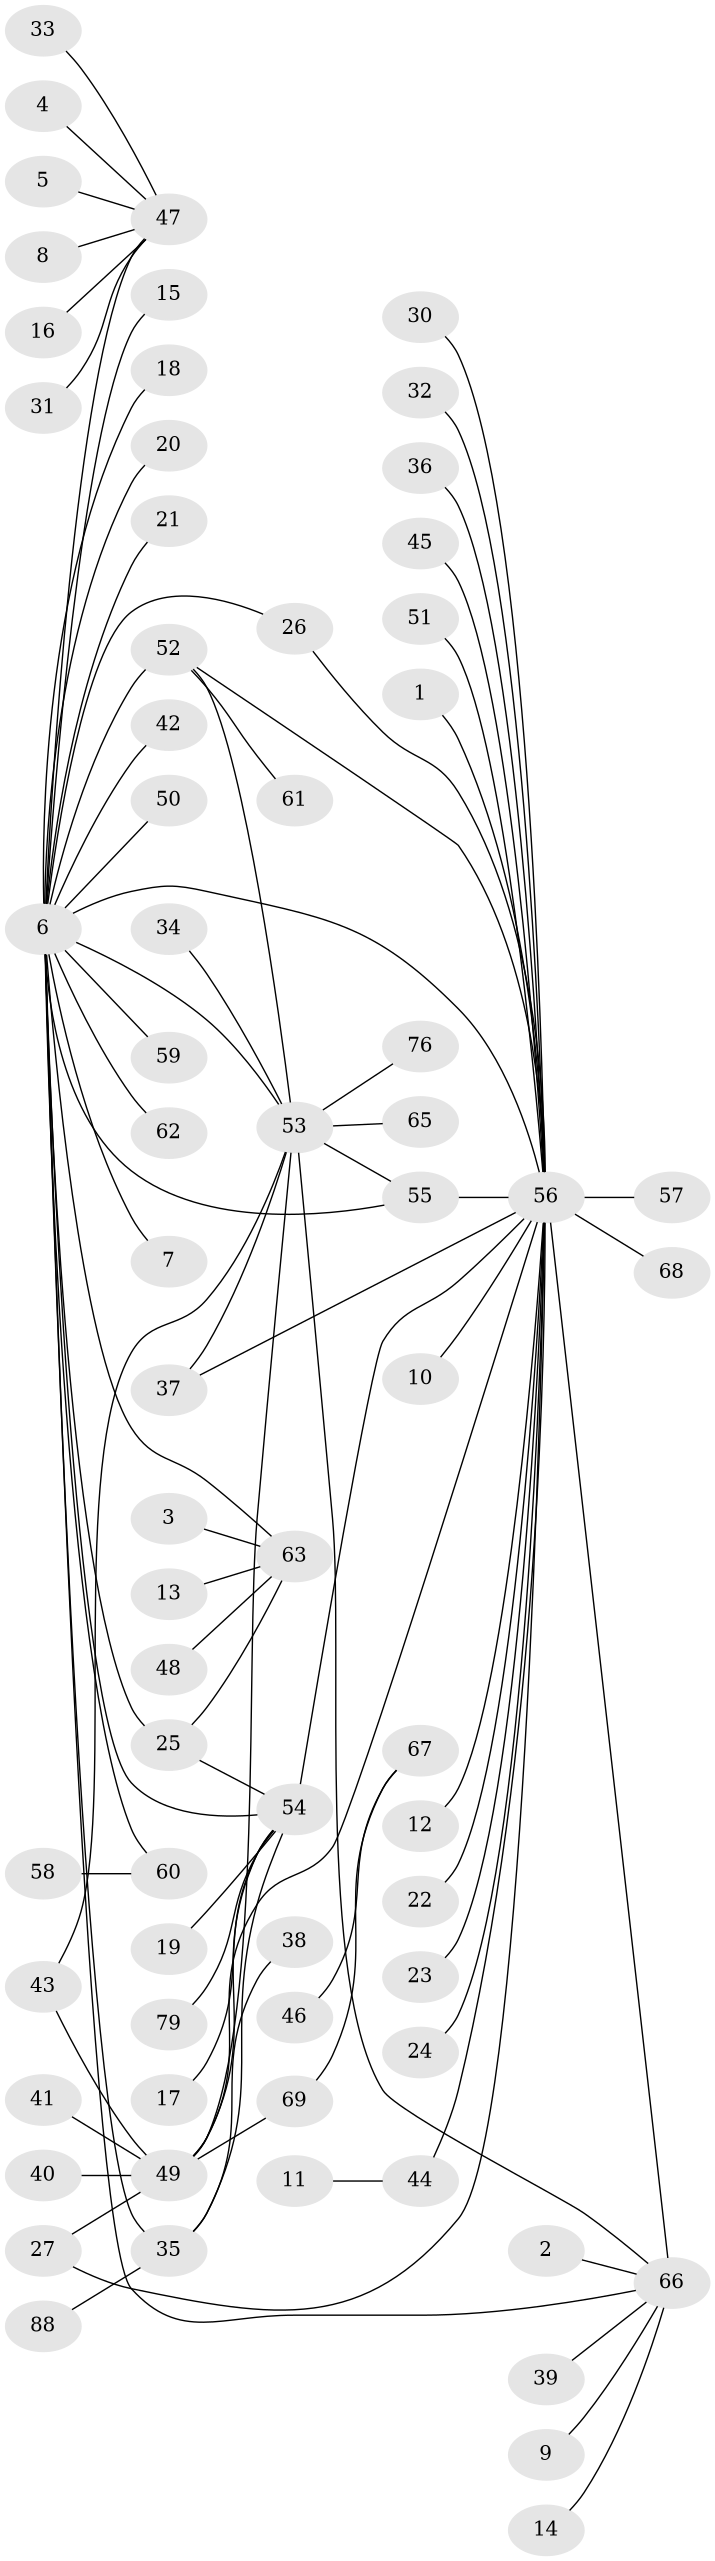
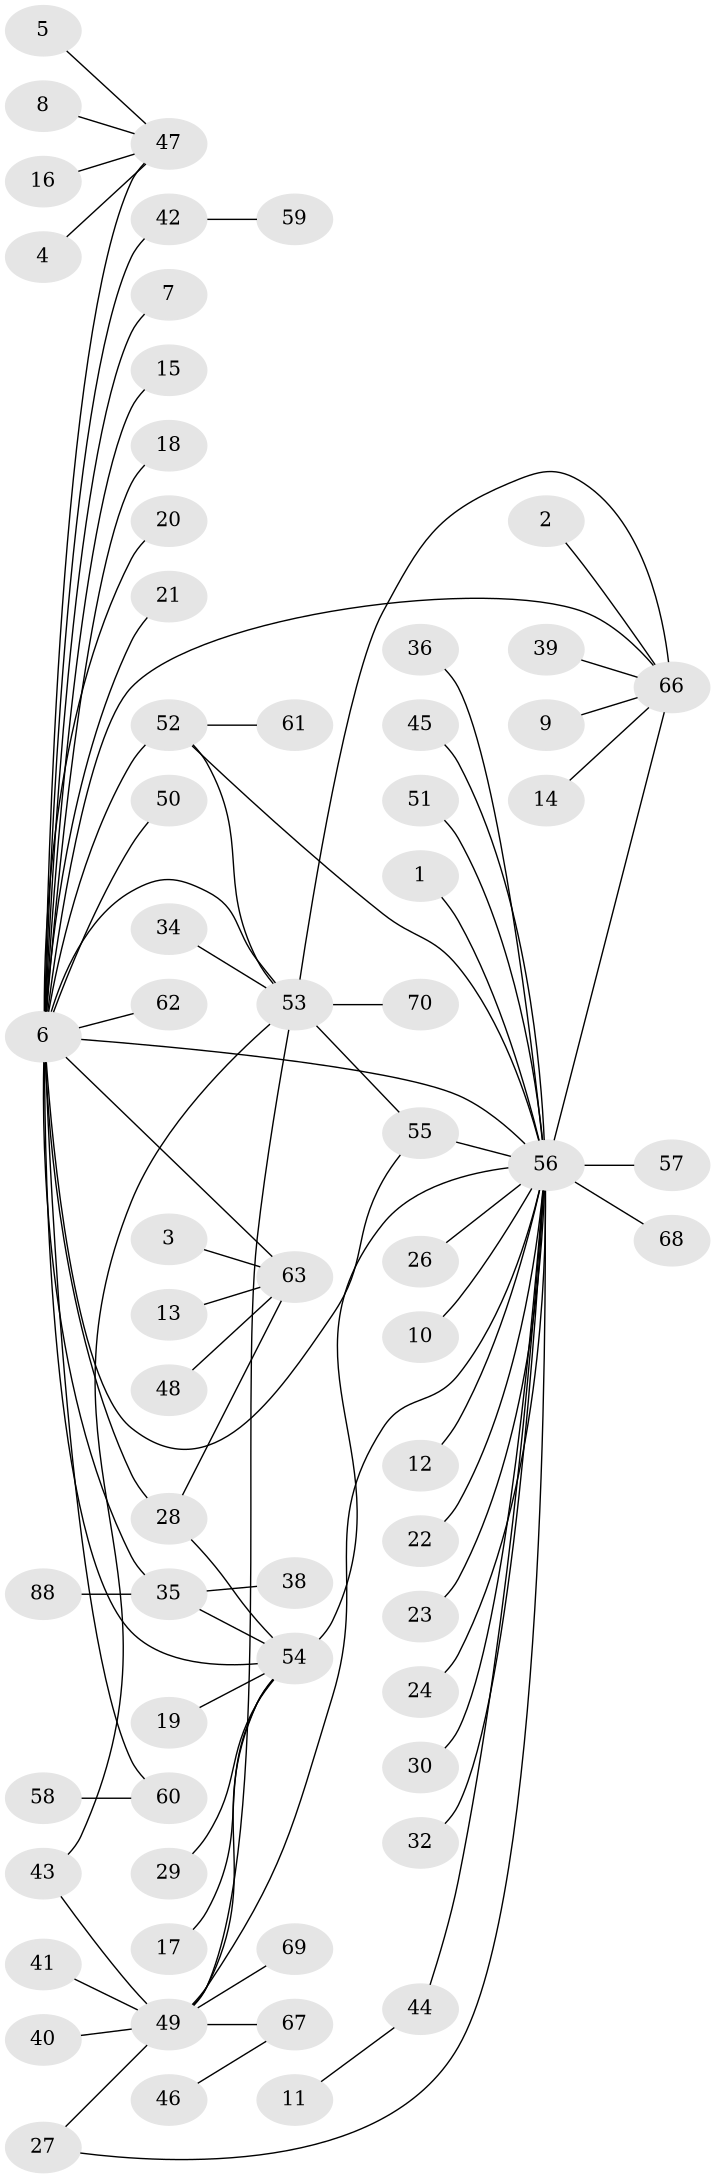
(43, 31) -> none
(43, 408) -> none
(113, 635) -> none
(106, 994) -> (232, 219)
(421, 1047) -> (421, 1005)
(421, 1122) -> none
(169, 1390) -> none
(169, 1745) -> (169, 1519)
(356, 1949) -> (232, 2025)
(169, 2025) -> (169, 1874)
